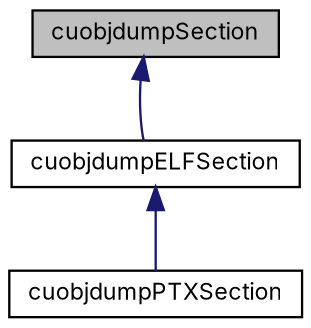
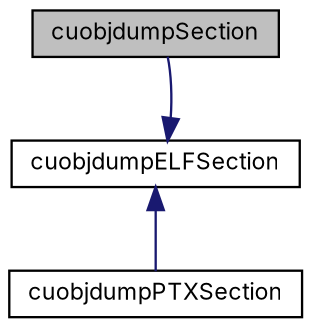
(140, 111) -> (171, 87)
